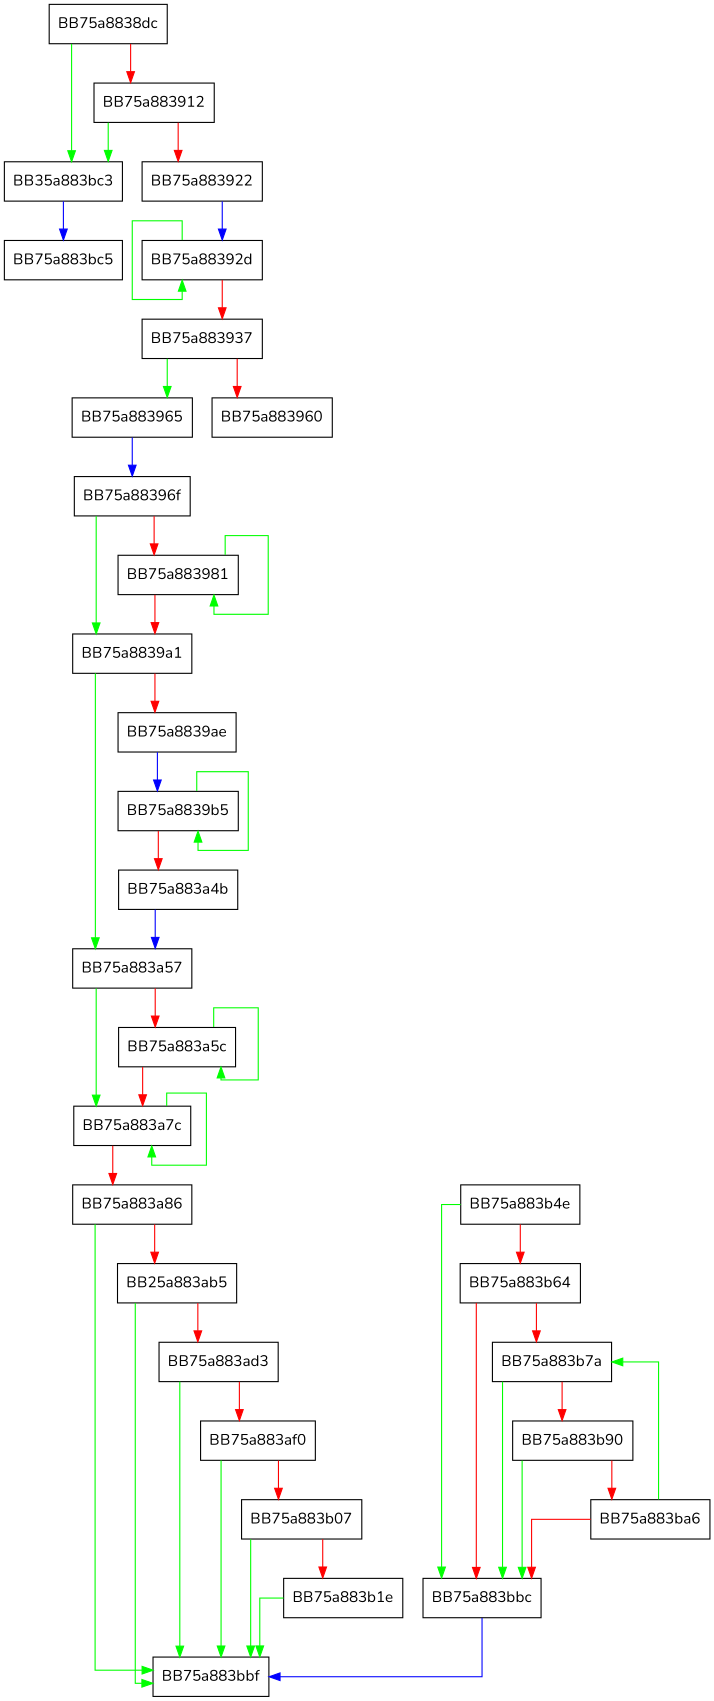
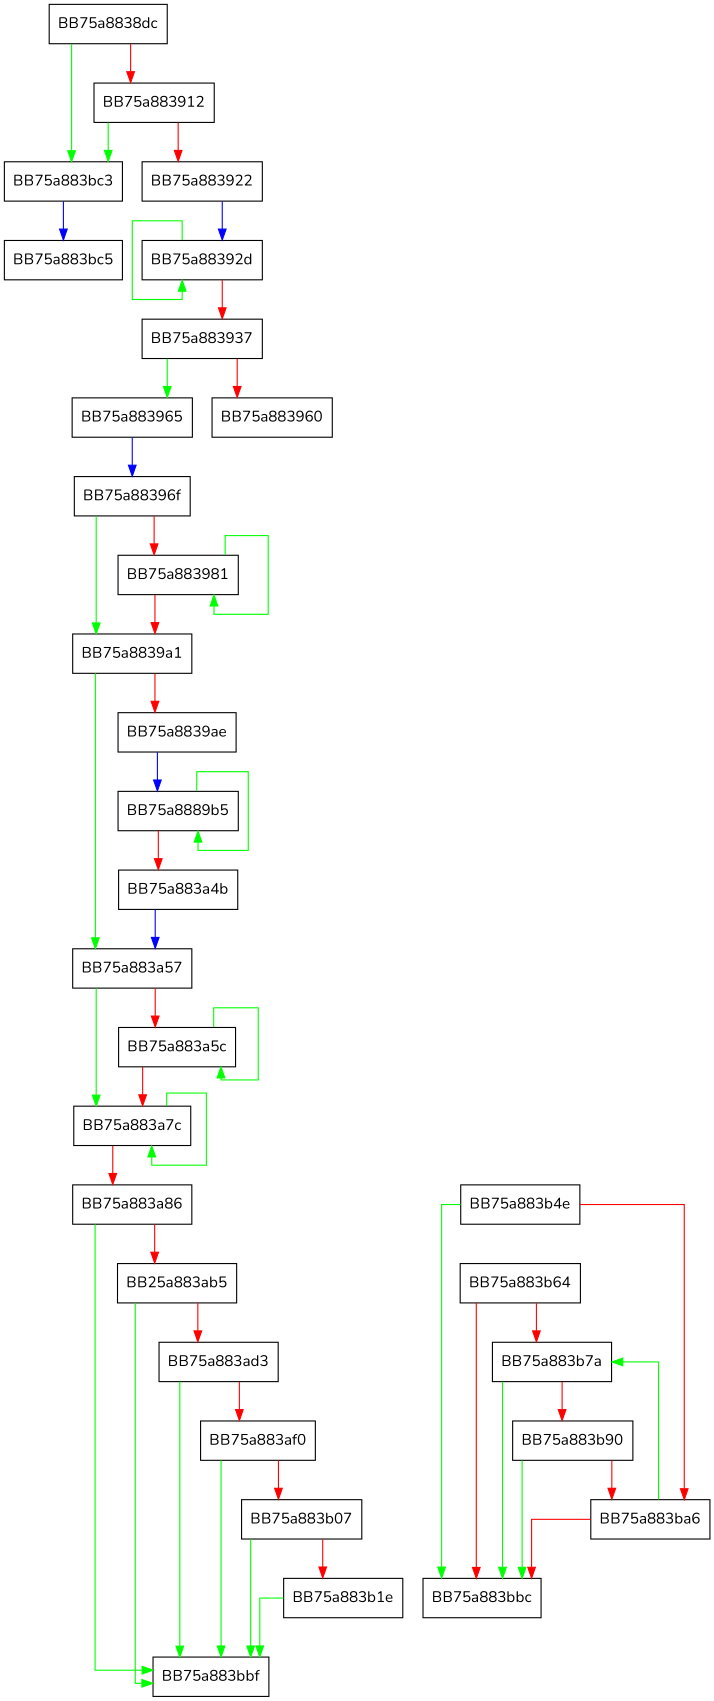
(63, 181) -> (63, 181)
(178, 811) -> (178, 811)
(520, 1238) -> (684, 1294)
(410, 1677) -> none
